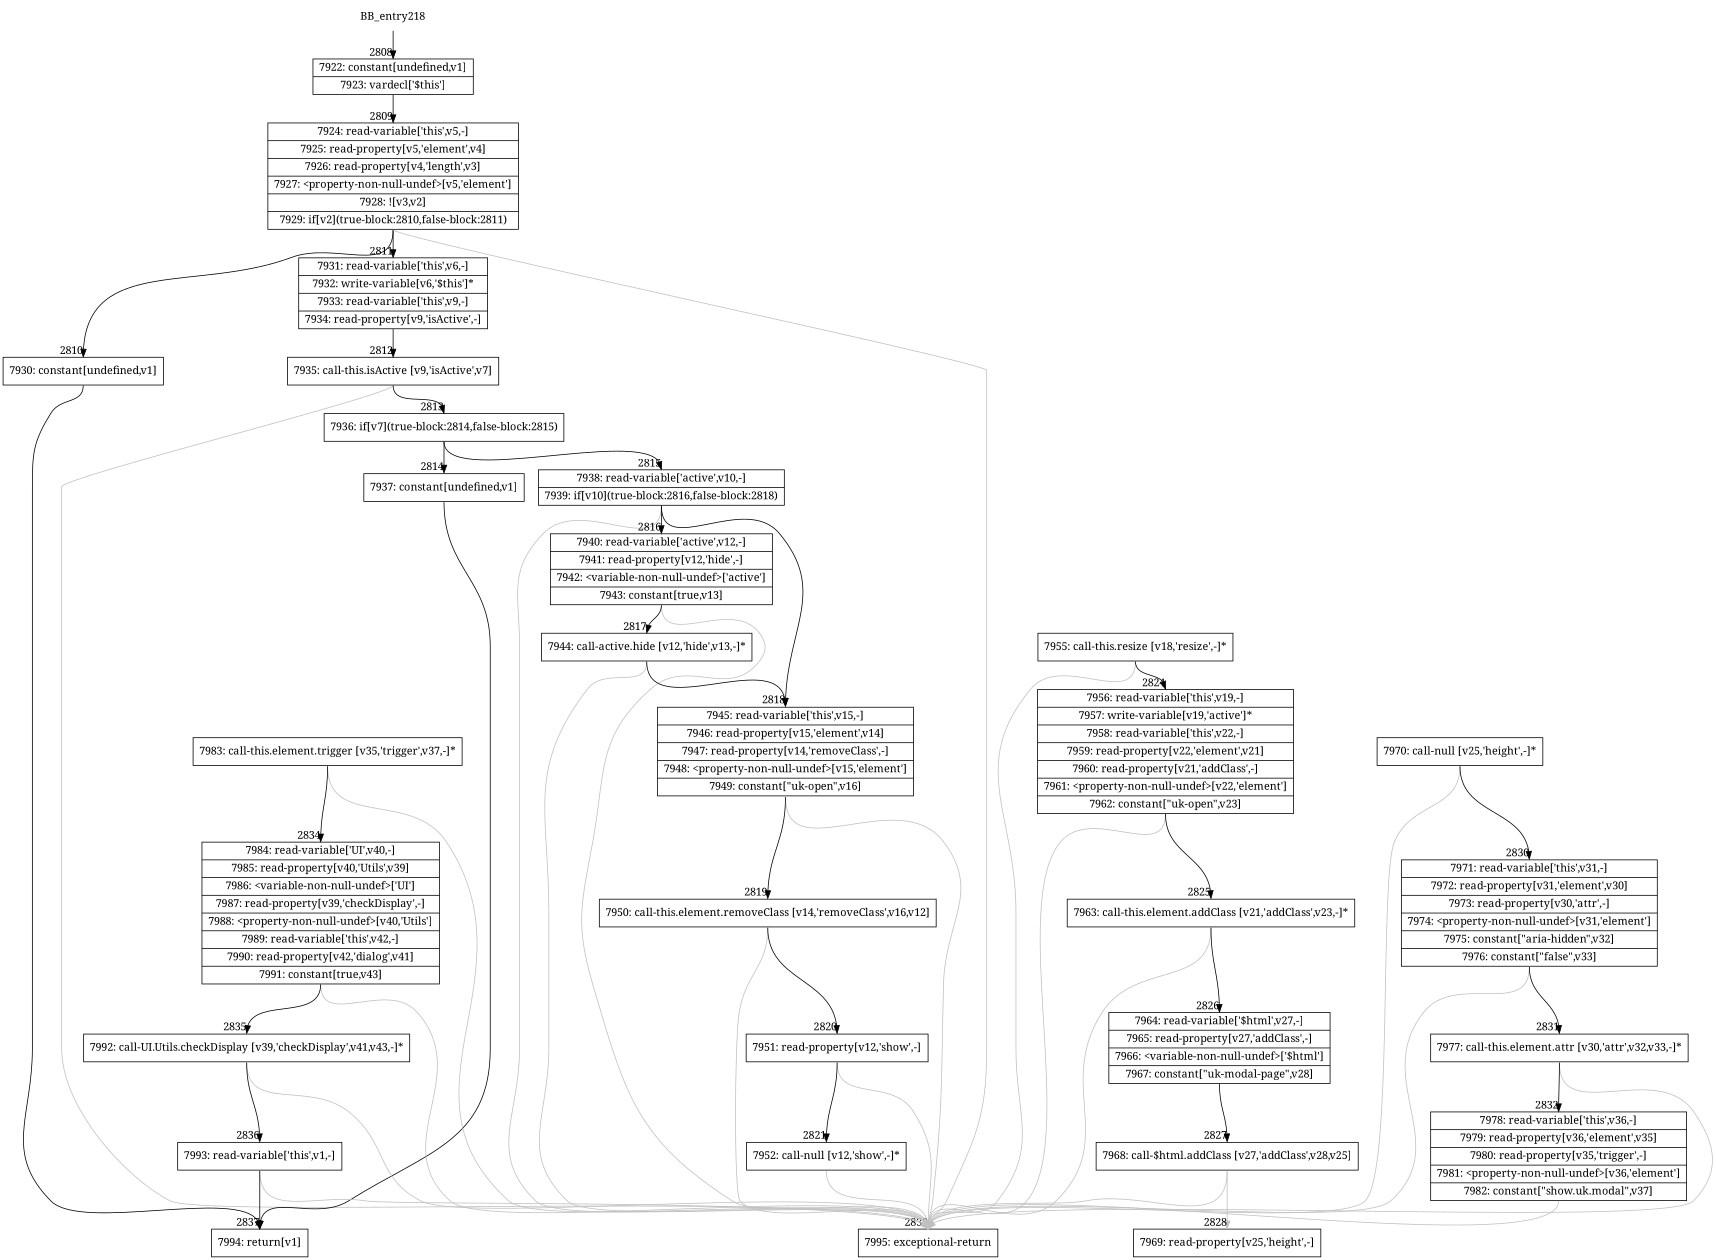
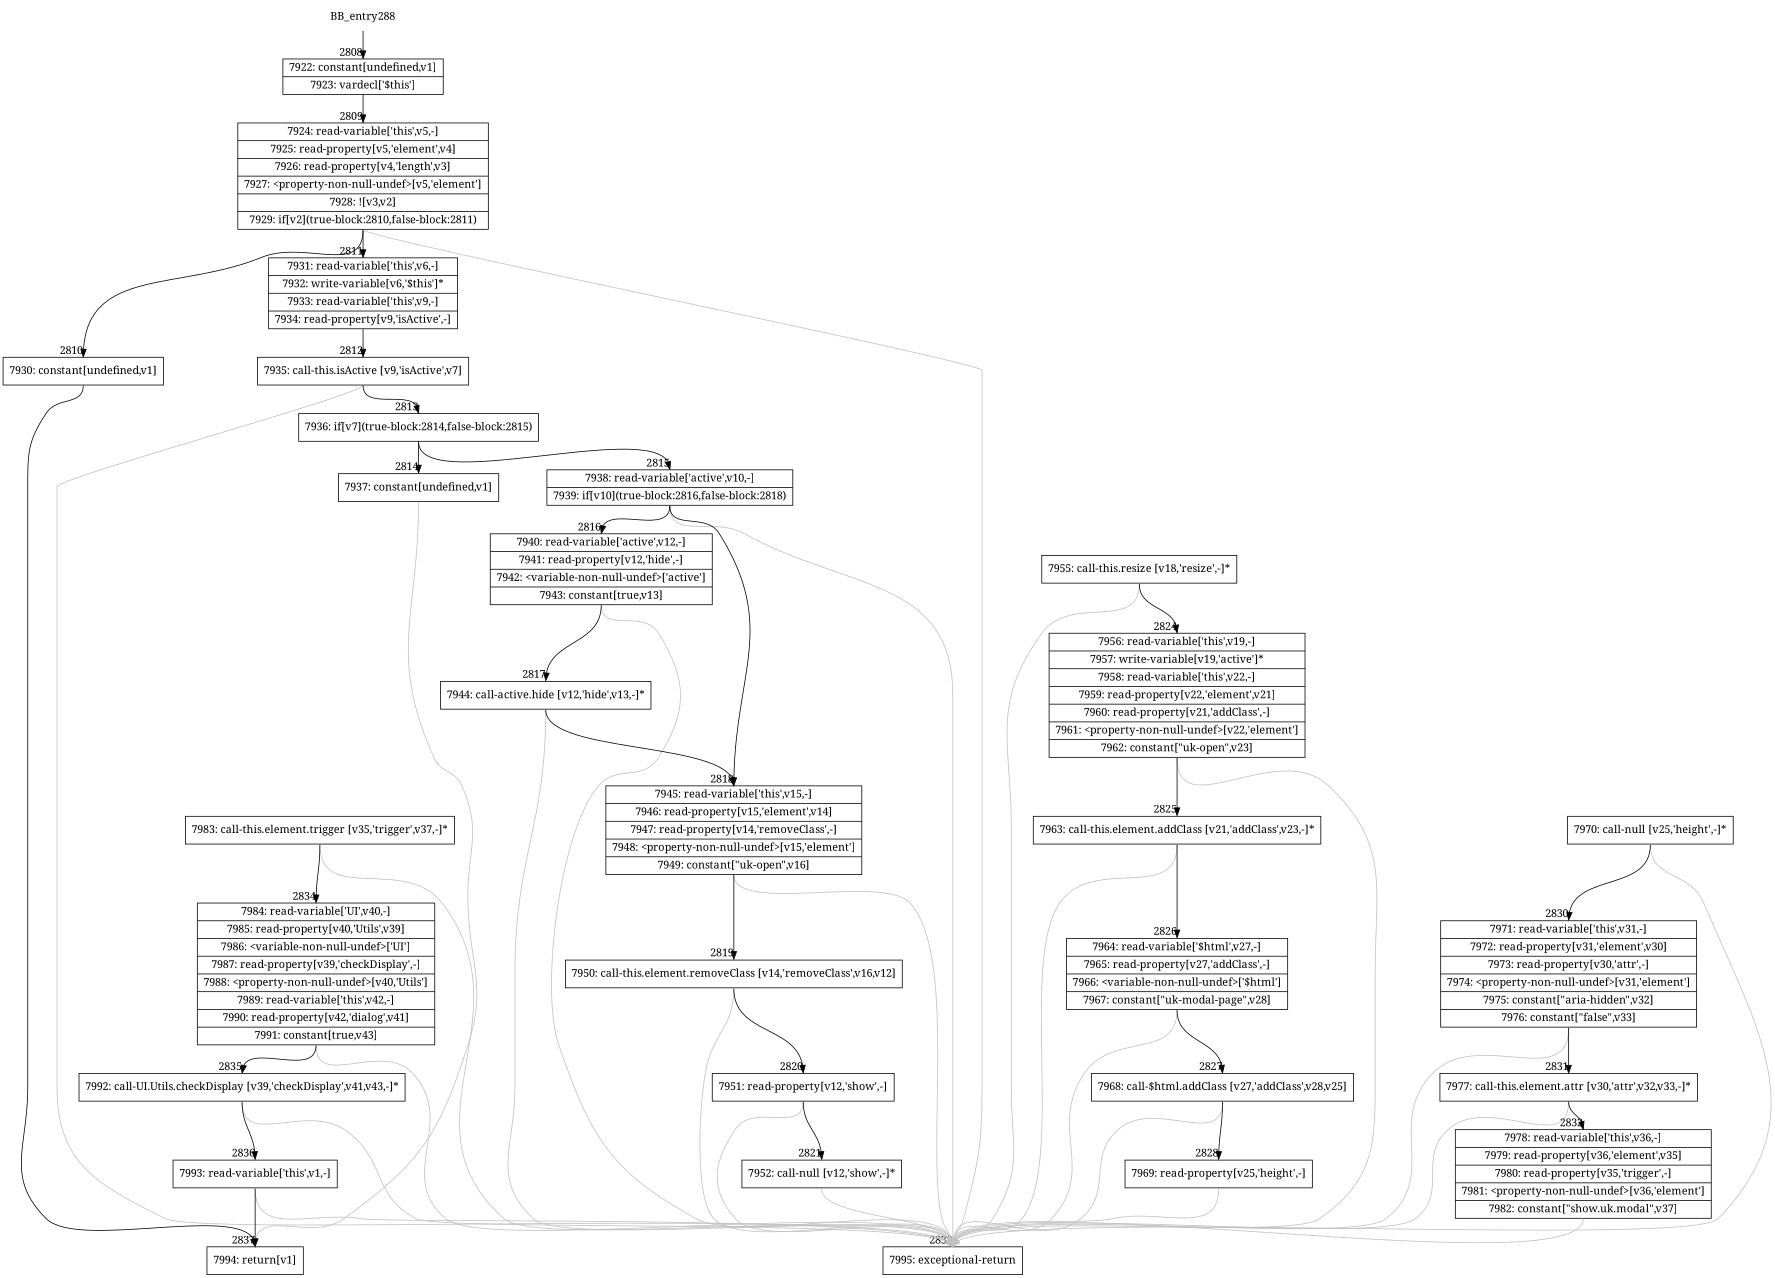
(393, 17) -> (363, 17)
(490, 929) -> (469, 922)
none -> (1070, 1140)
(1227, 1196) -> (1221, 1127)
none -> (1115, 1218)
